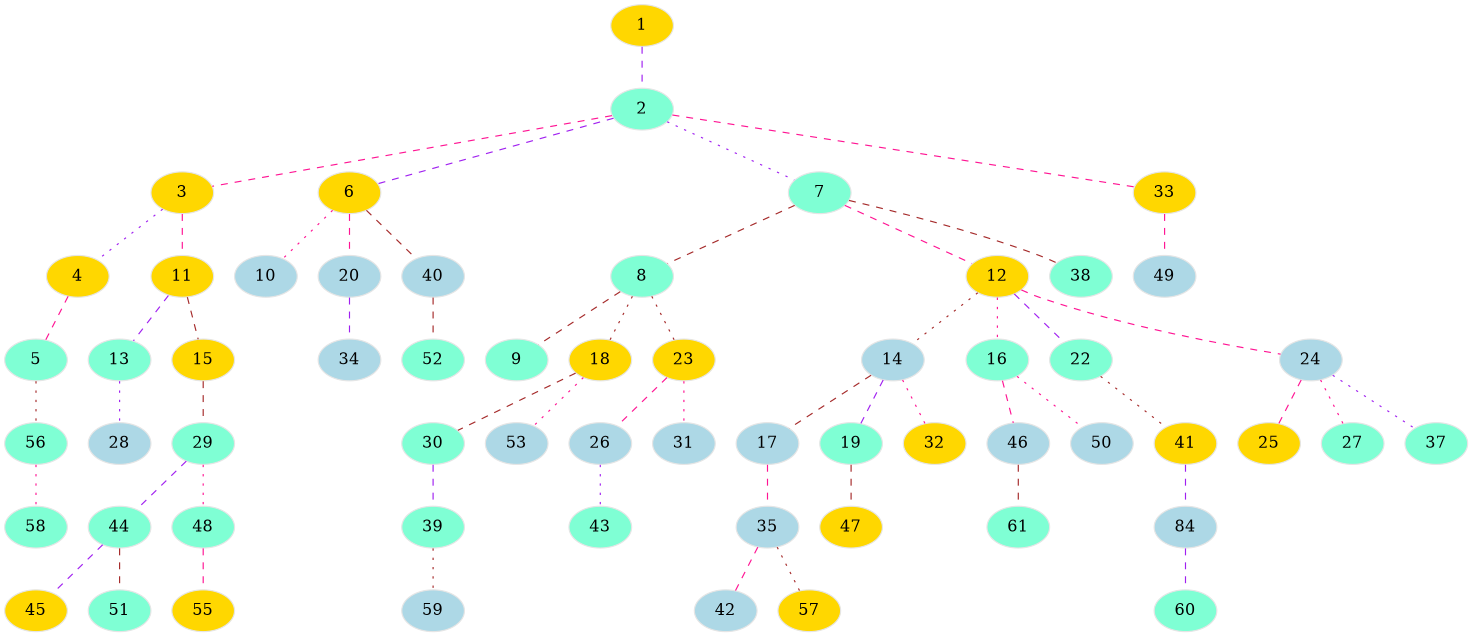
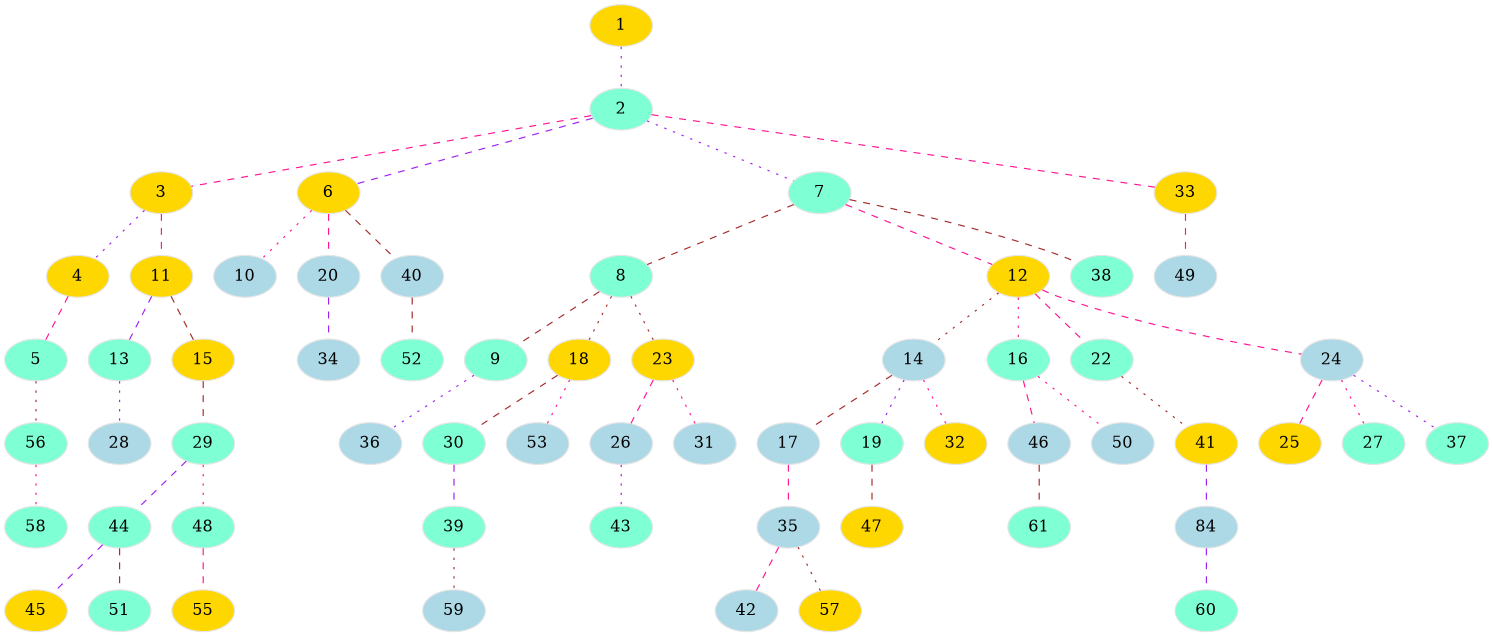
(642, 67) -> (621, 67)
(1039, 318) -> (1060, 318)
(872, 402) -> (893, 402)
none -> (370, 444)
